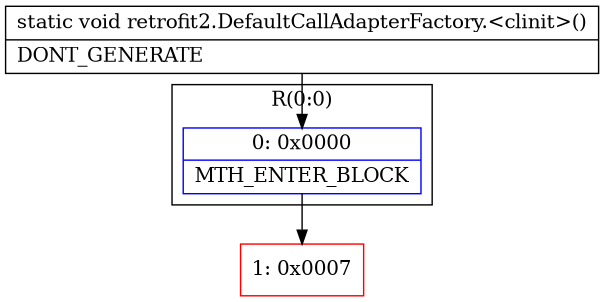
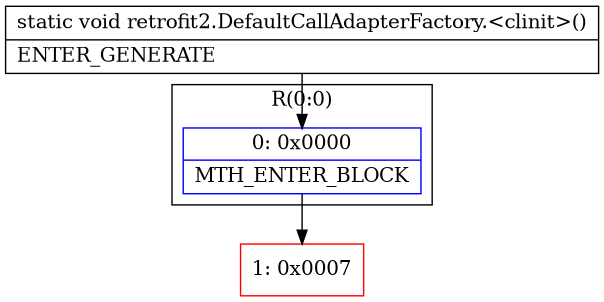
(110, 56) -> (117, 56)
